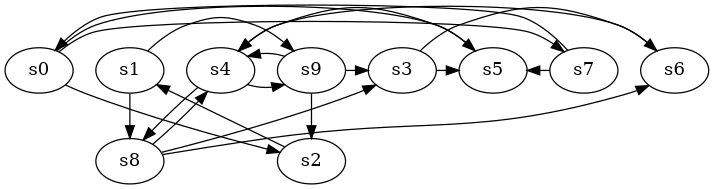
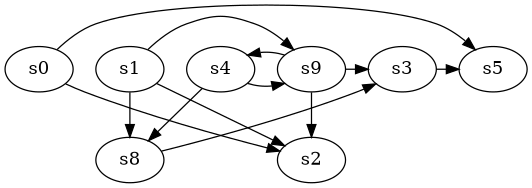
(364, 8) -> none
(584, 70) -> none
(675, 70) -> none
(183, 117) -> none
(226, 119) -> (215, 112)
